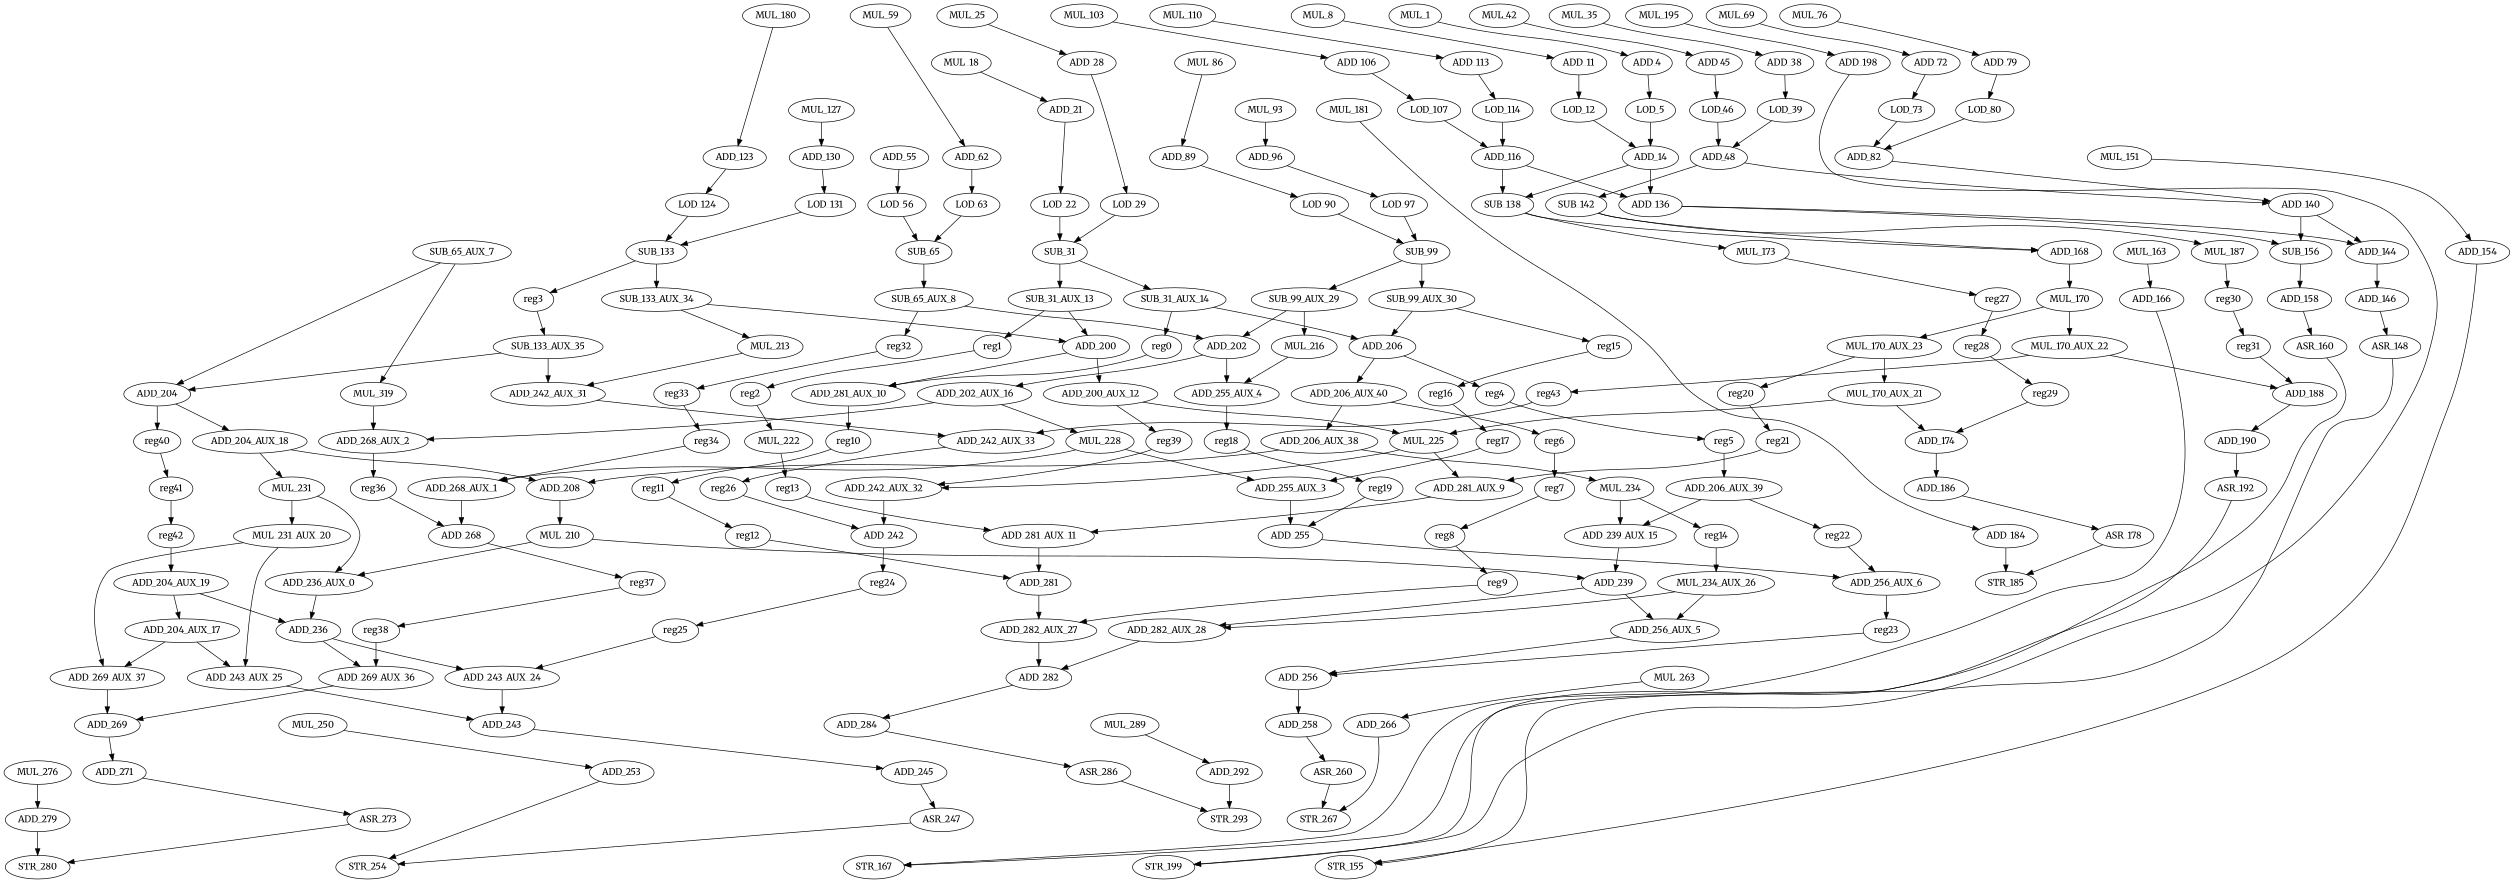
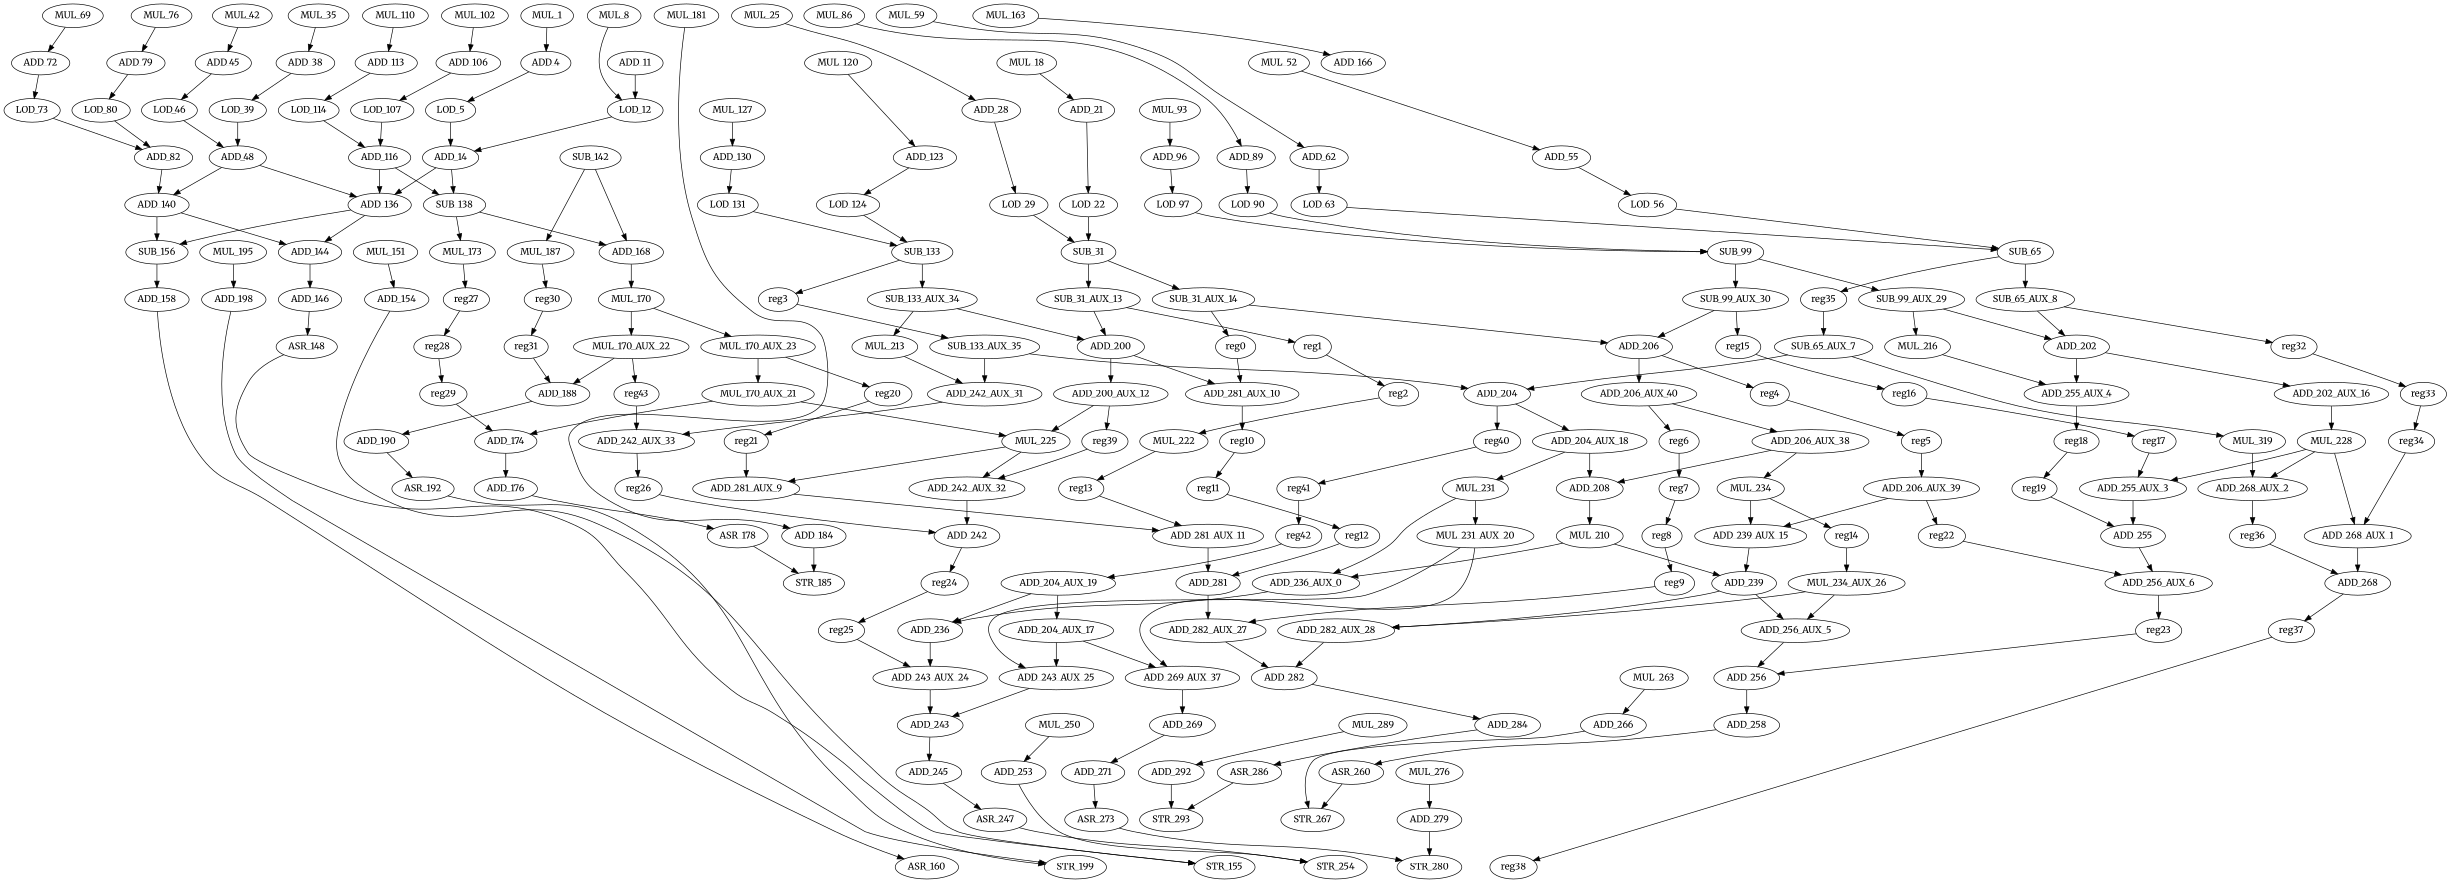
(776, 16) -> (838, 63)
(1084, 16) -> (475, 16)
(1445, 39) -> (599, 63)
none -> (1279, 63)
(1656, 179) -> (305, 180)
none -> (1824, 300)
(684, 426) -> (2296, 463)
(1936, 489) -> (506, 489)
(376, 678) -> none
(874, 867) -> none
